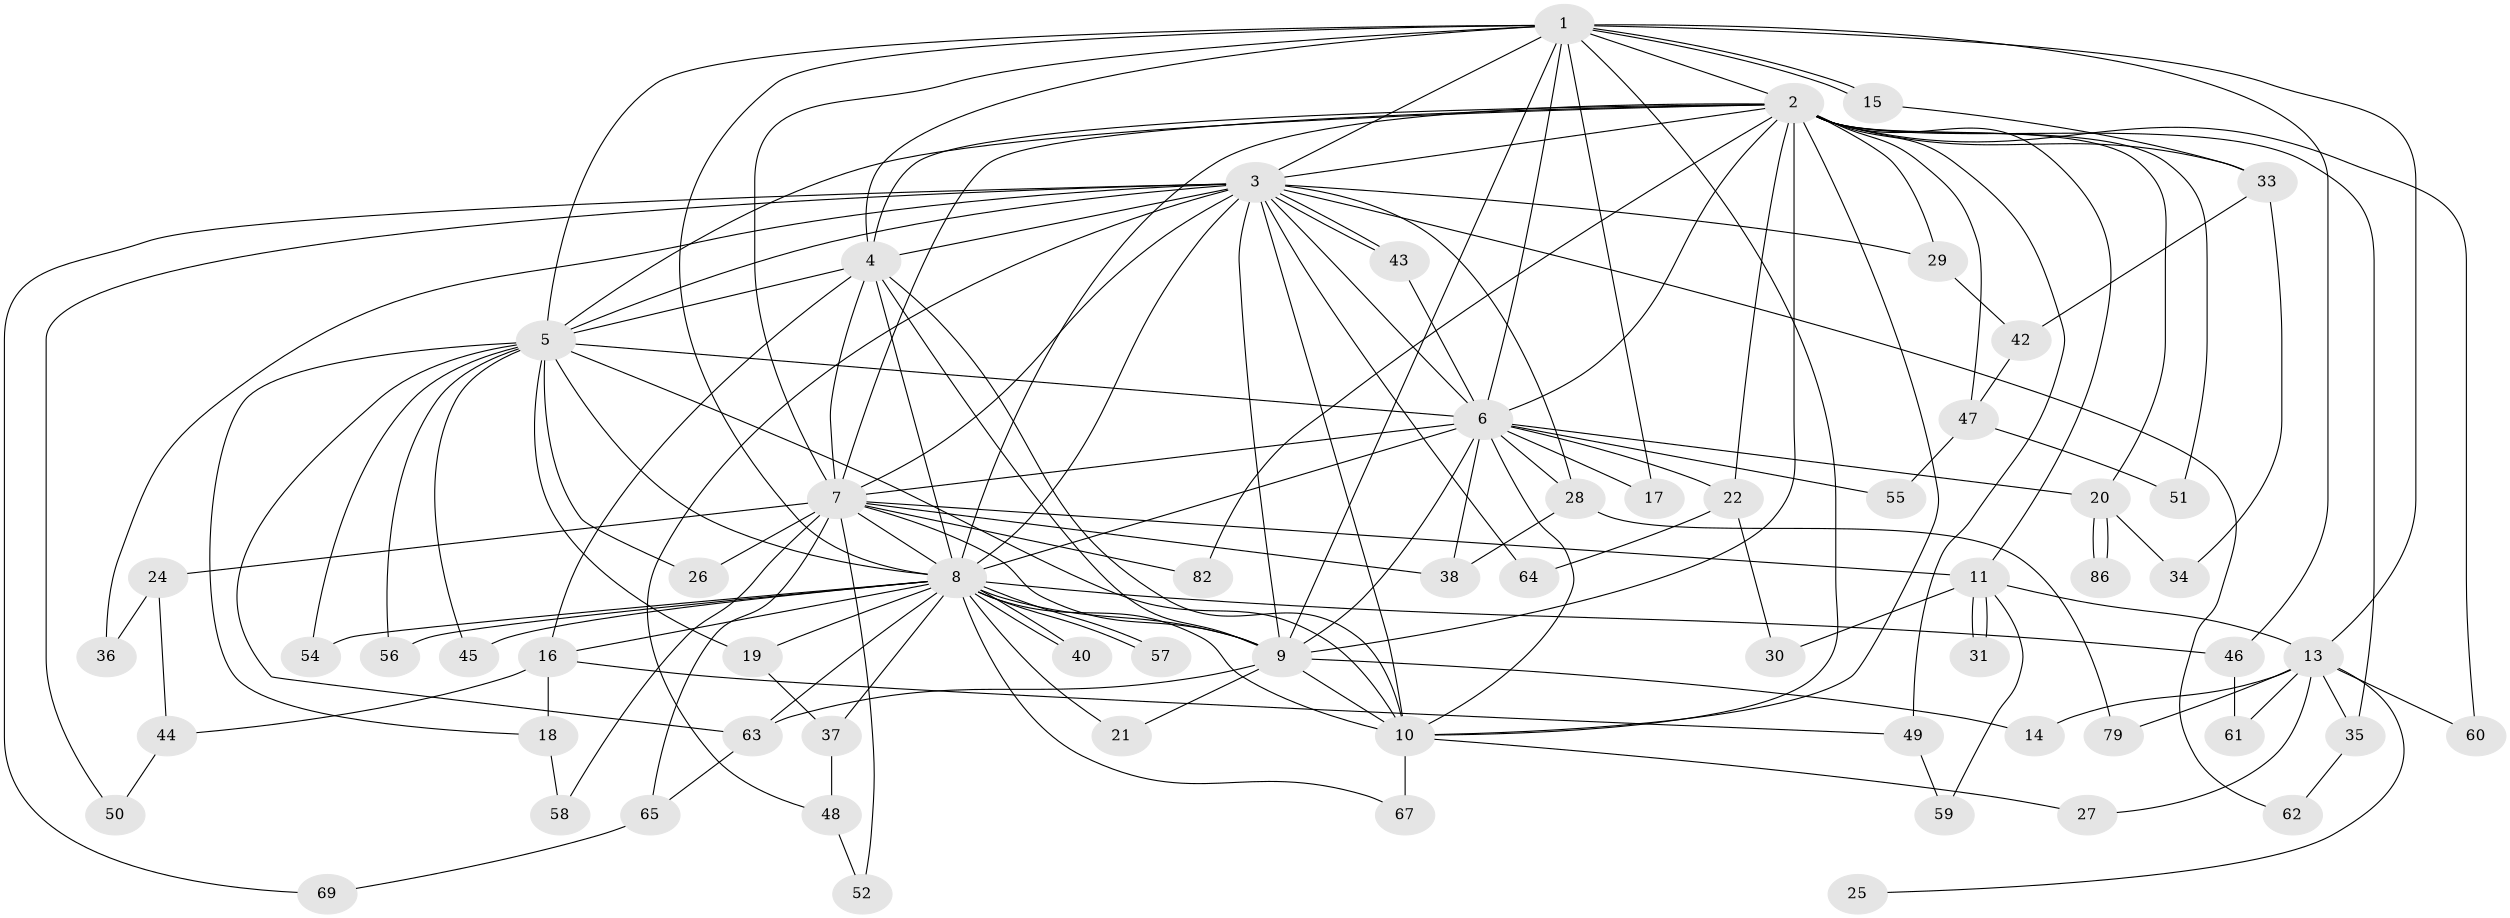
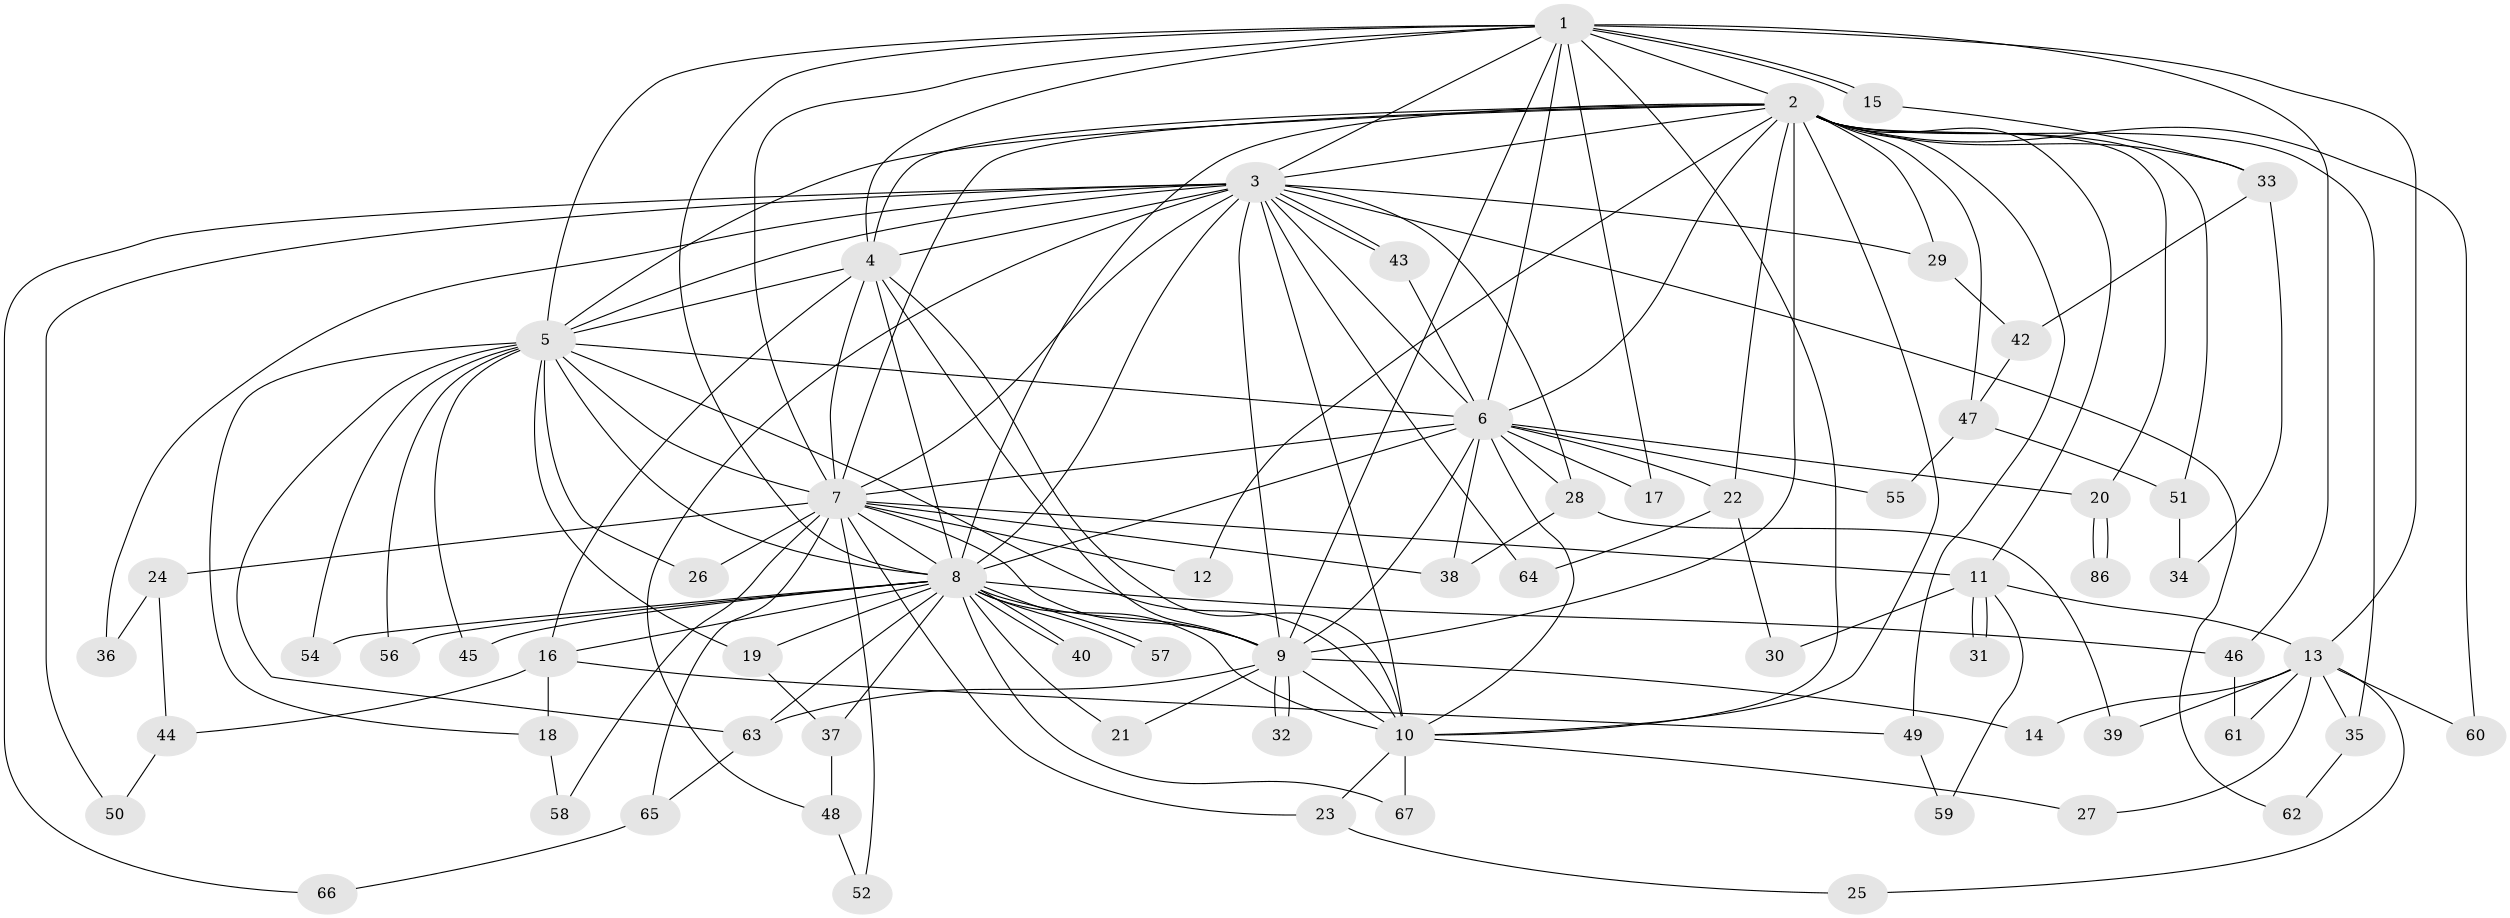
none -> (675, 445)
(2140, 538) -> (2180, 538)
(1203, 578) -> (1203, 578)
none -> (1282, 736)
(2114, 736) -> (2114, 736)
none -> (1326, 815)
(327, 894) -> (327, 894)
